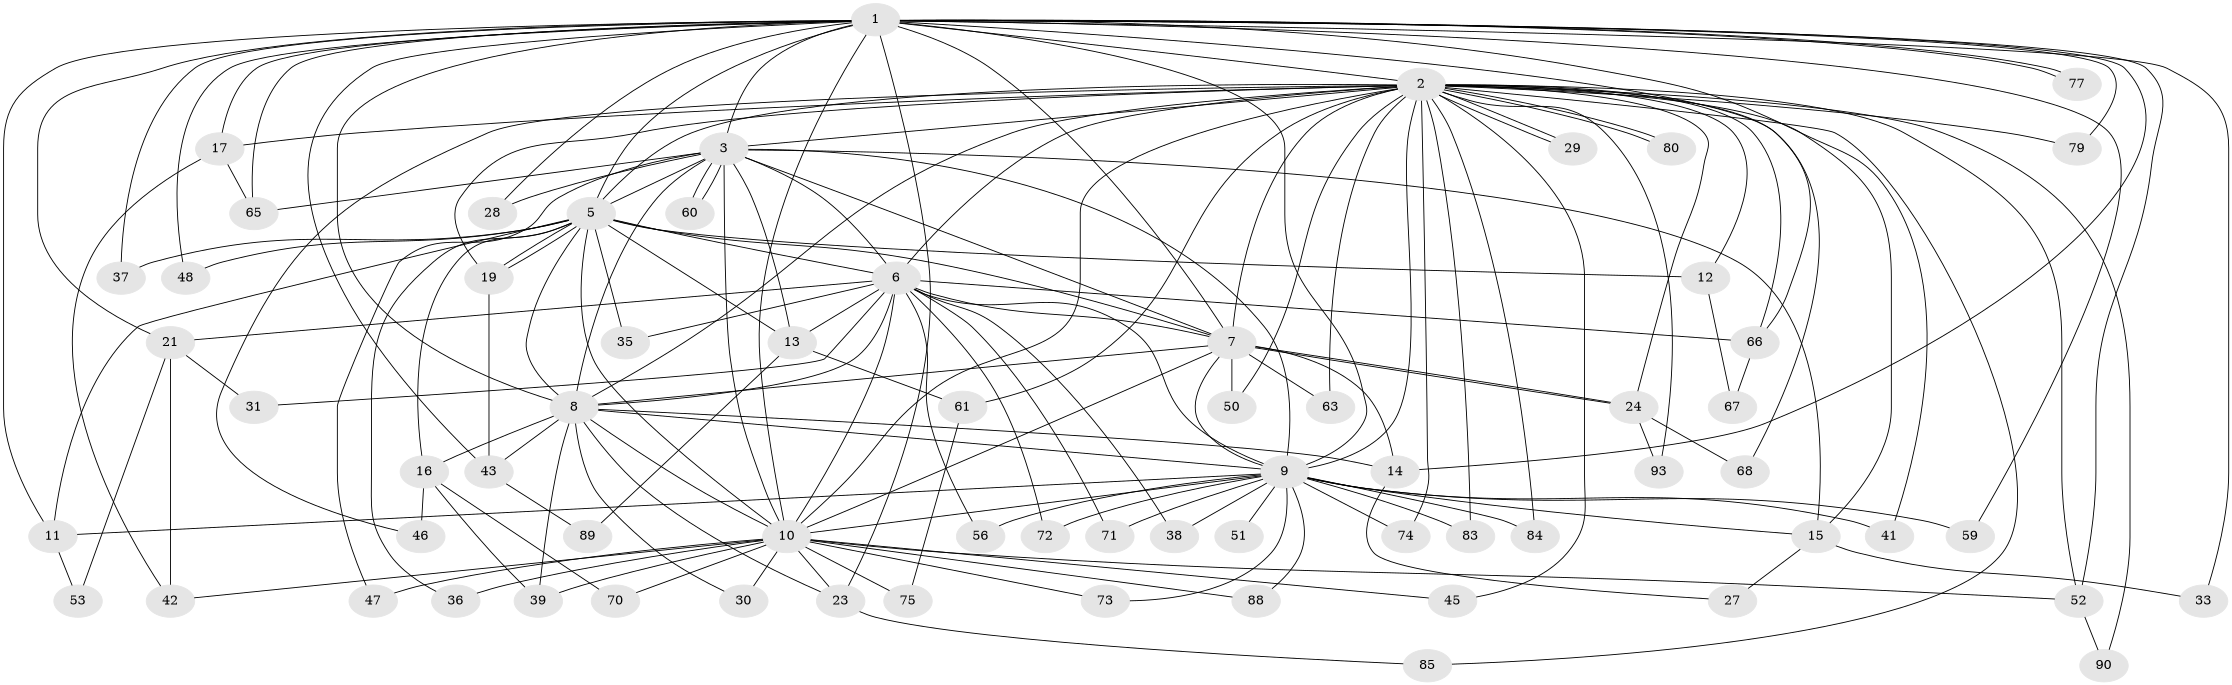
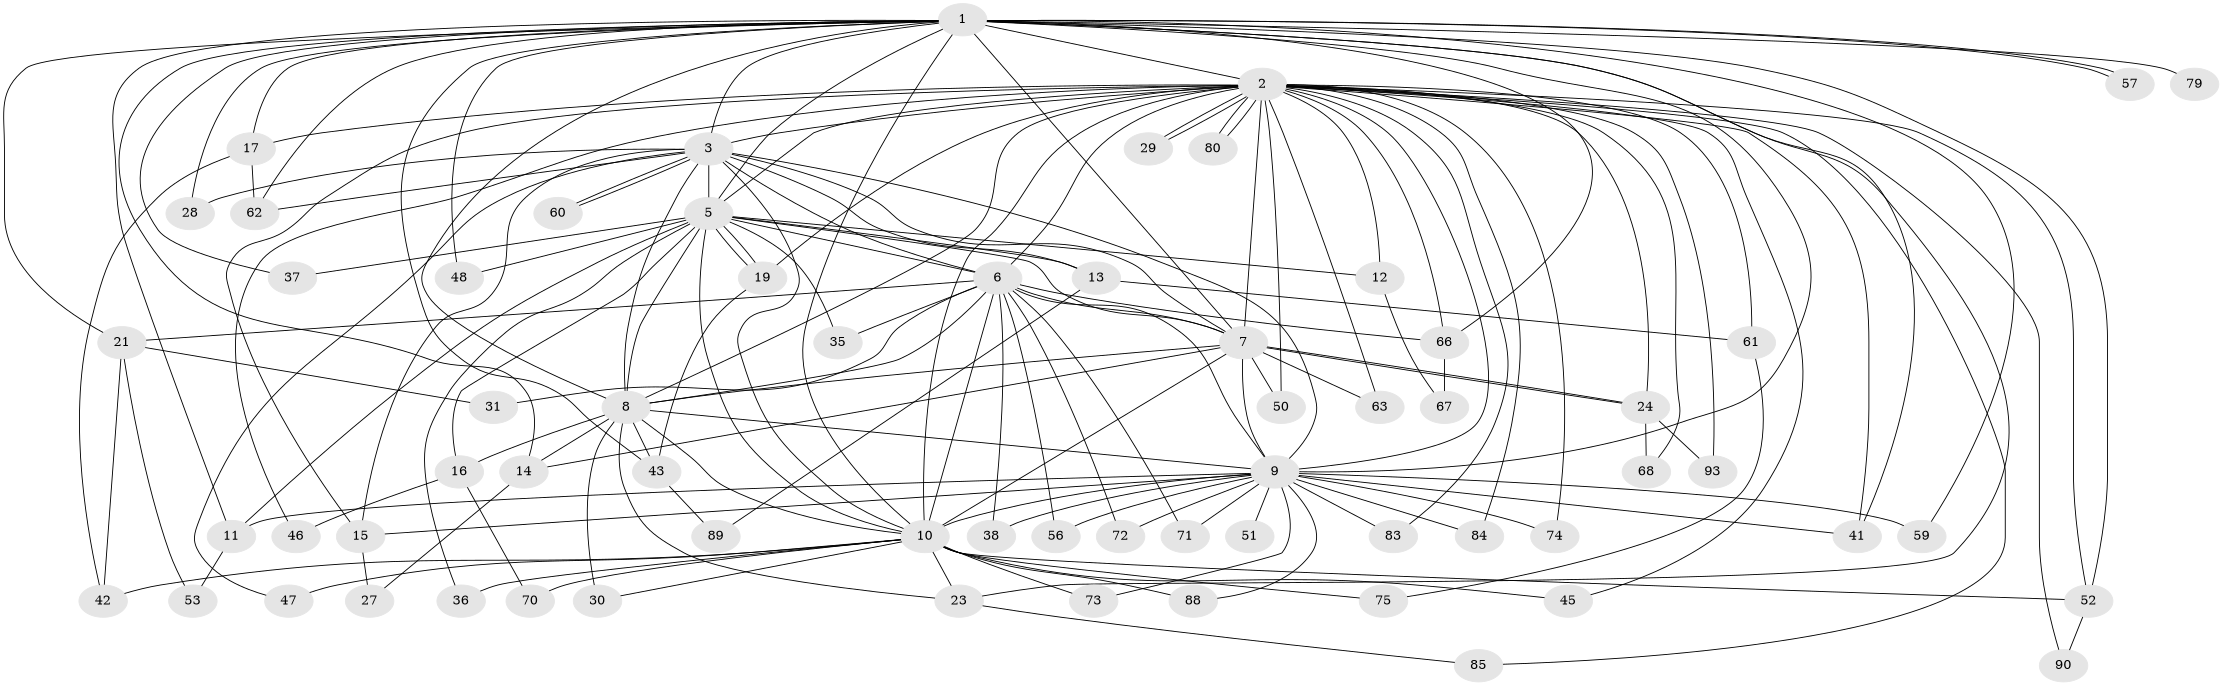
(2077, 84) -> (2130, 84)
(1751, 104) -> (1773, 150)
(254, 214) -> (255, 214)
(844, 310) -> none
(538, 601) -> none
(2204, 601) -> none
